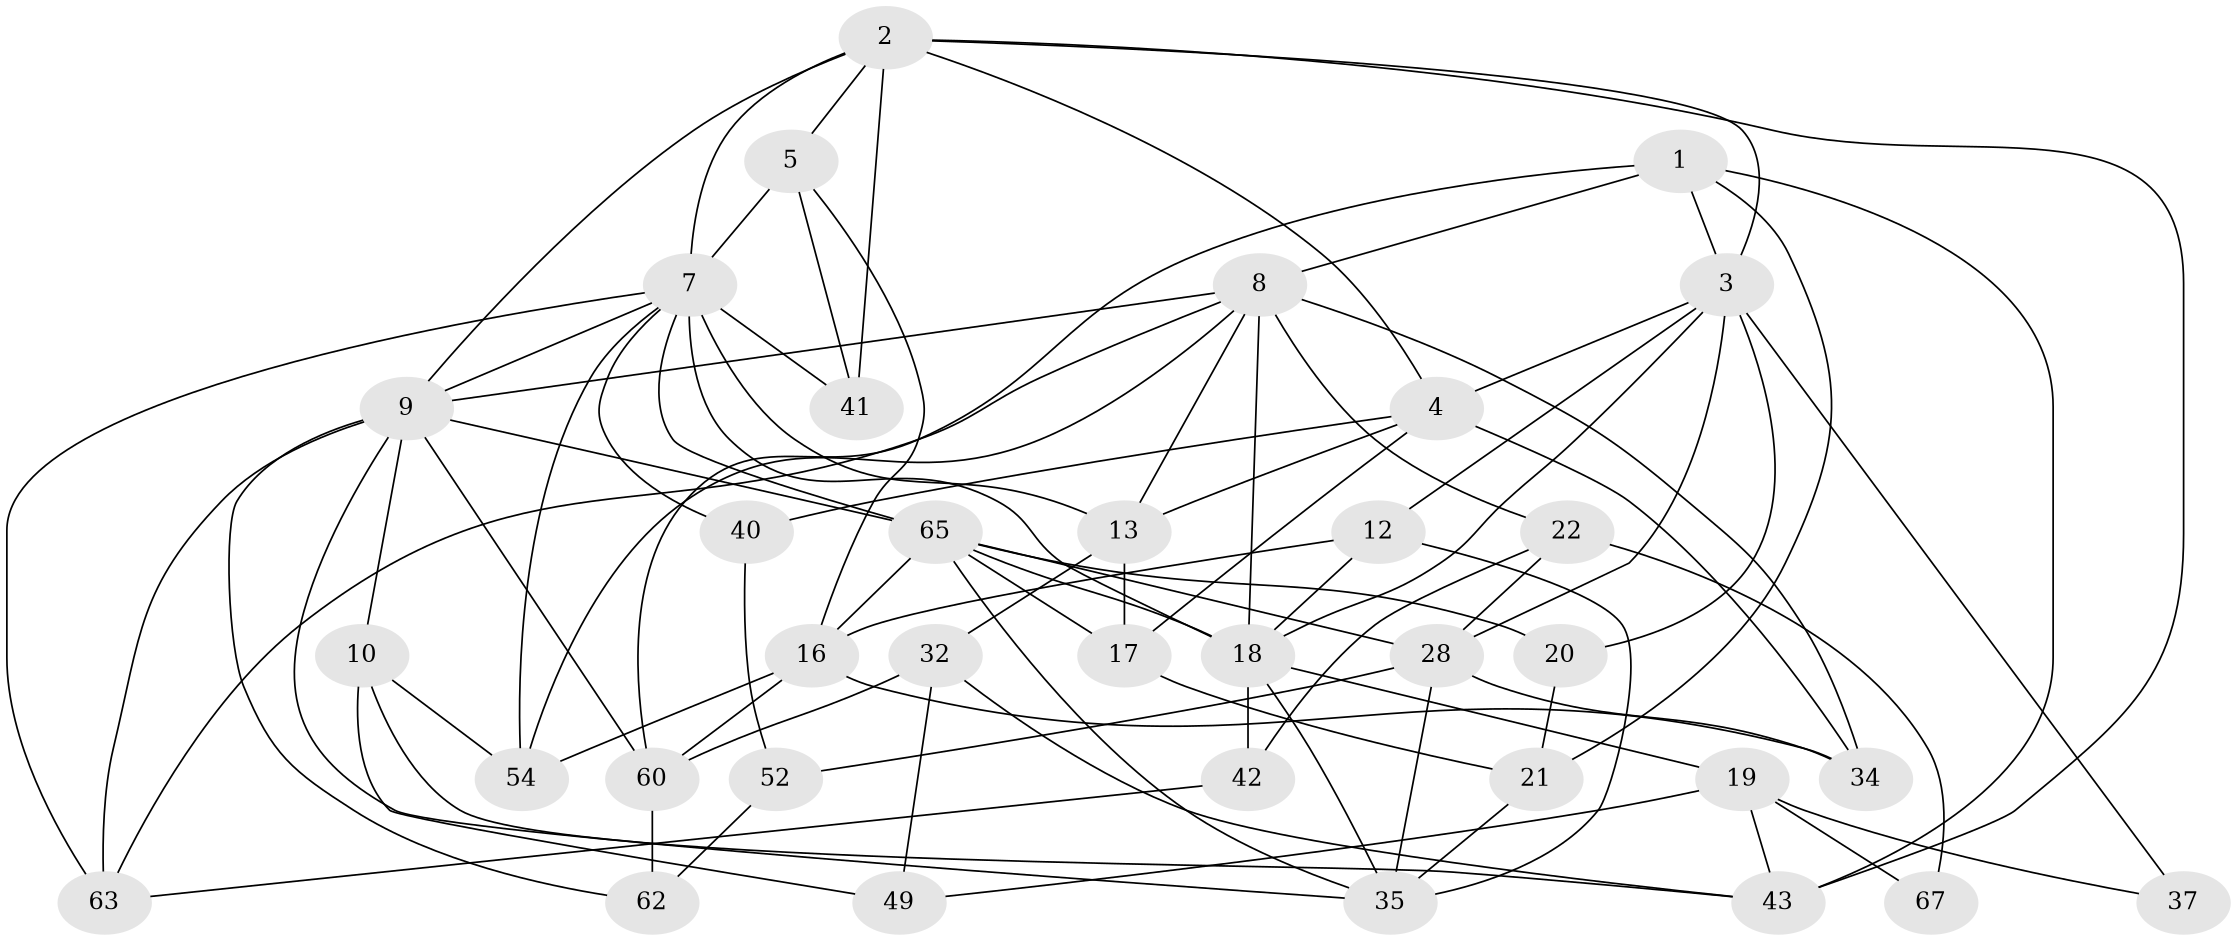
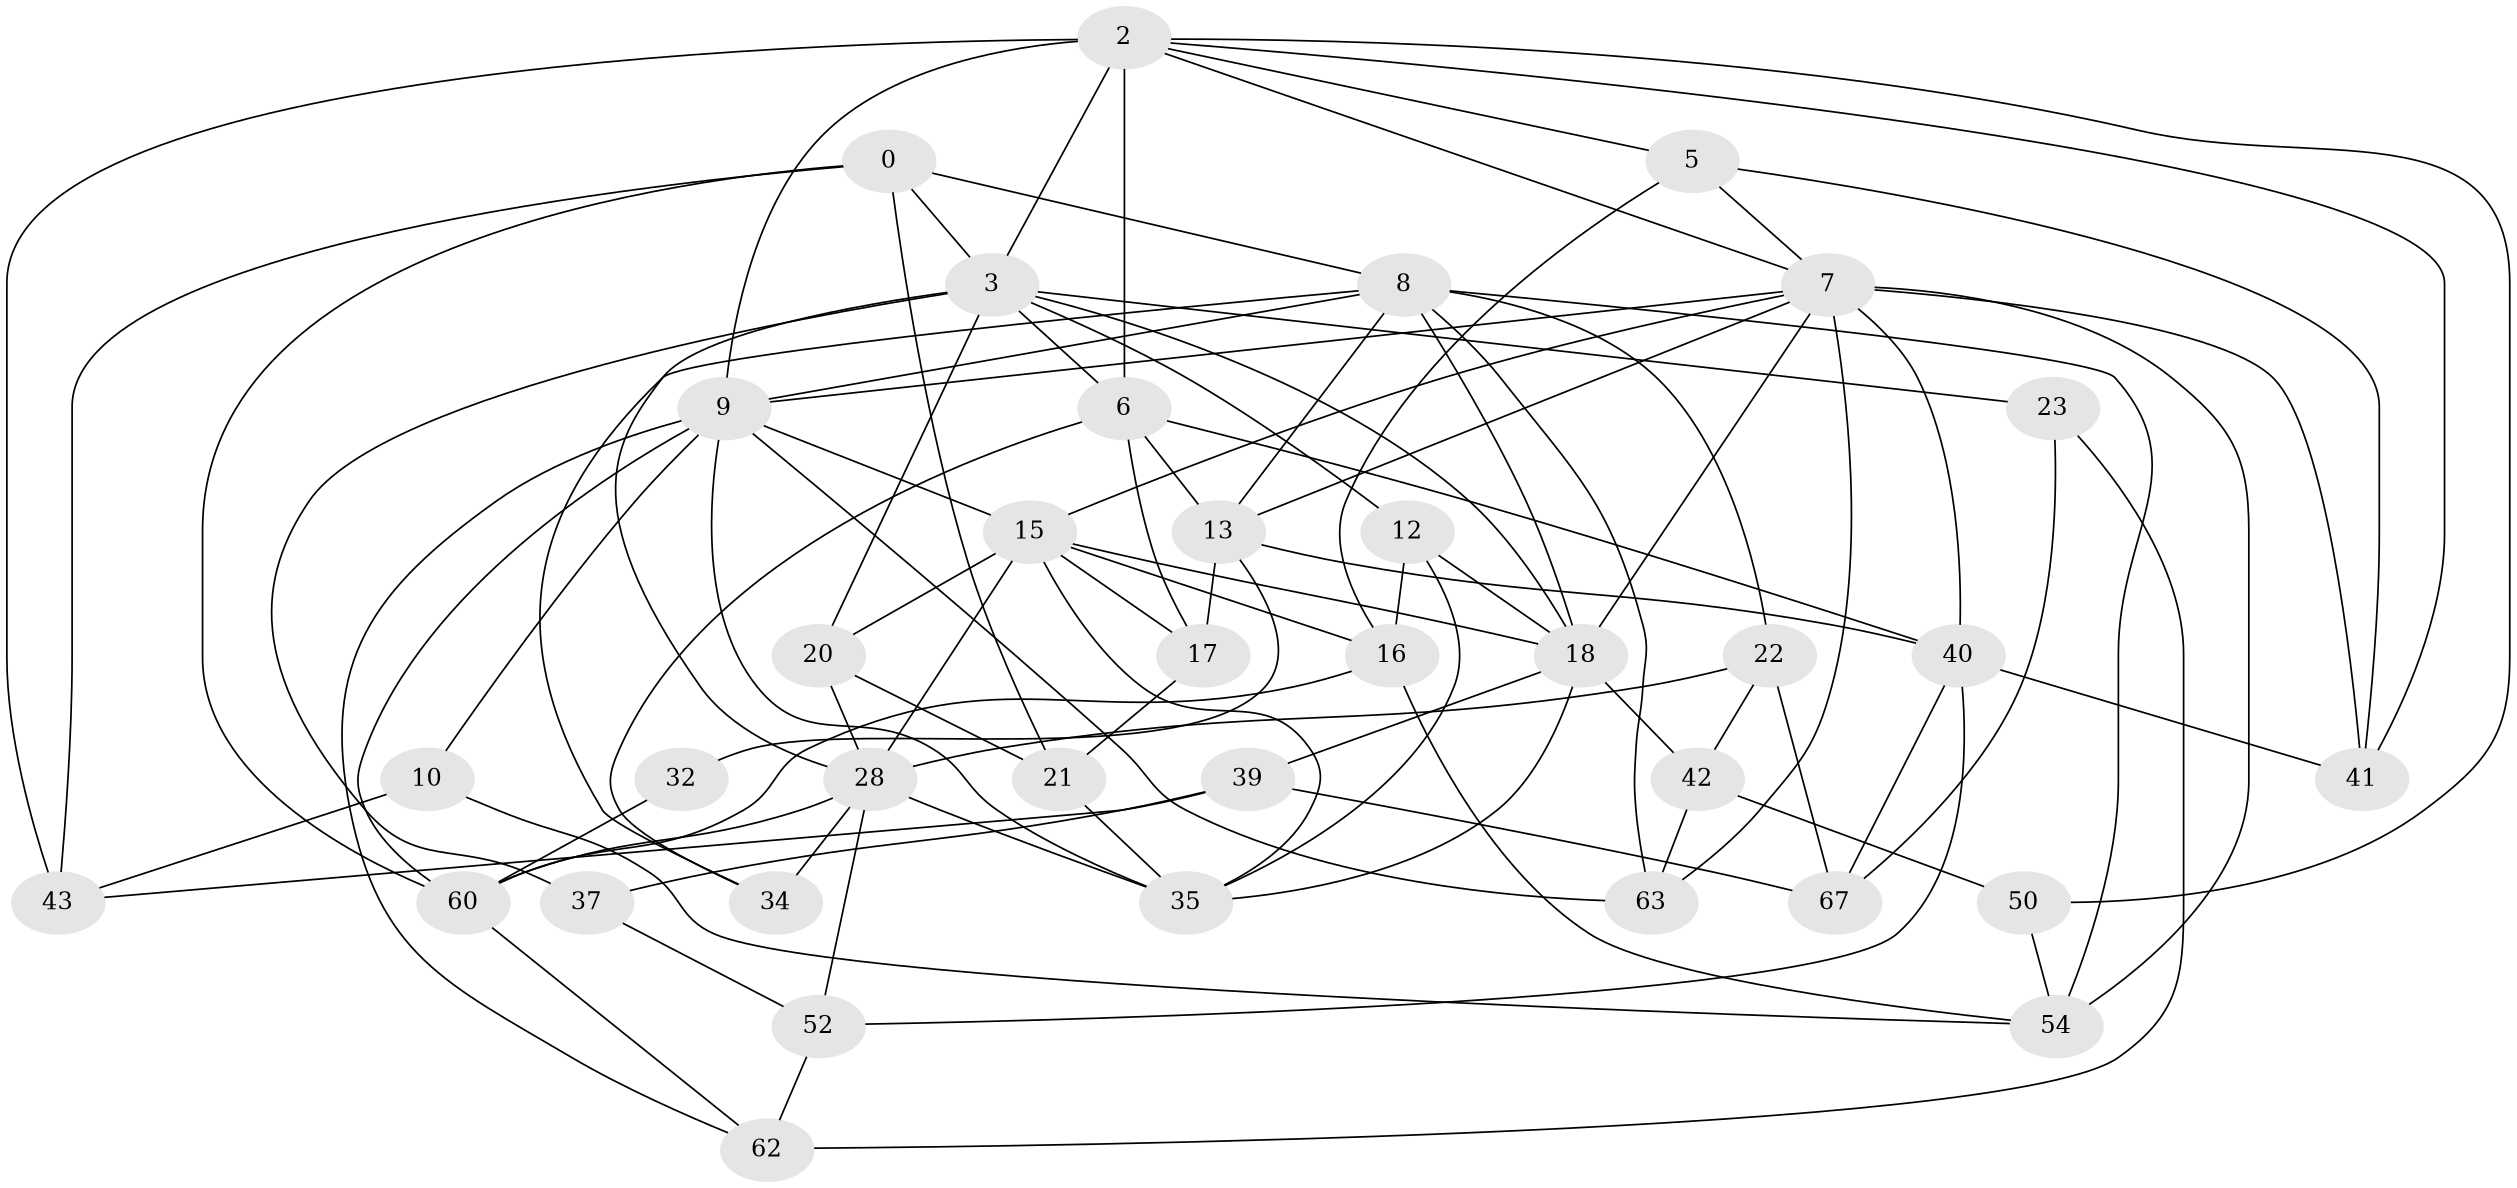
(1681, 161) -> (889, 161)
(1437, 409) -> (1124, 409)
none -> (2053, 409)
(936, 532) -> (1030, 532)
none -> (1589, 594)
none -> (843, 714)
(1339, 718) -> none
none -> (2161, 718)
(1742, 779) -> (1248, 779)
none -> (1897, 779)
none -> (734, 828)
(1310, 840) -> none
(900, 903) -> none
none -> (2024, 903)
none -> (703, 965)
